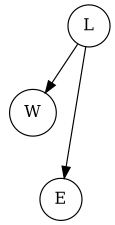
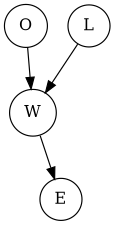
none -> (26, 26)
(76, 107) -> (46, 152)
